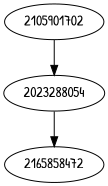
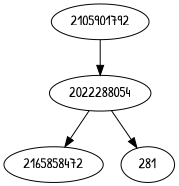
(54, 22) -> (100, 22)
(54, 93) -> (100, 93)
none -> (148, 165)
